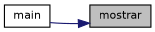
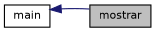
(64, 23) -> (75, 9)
